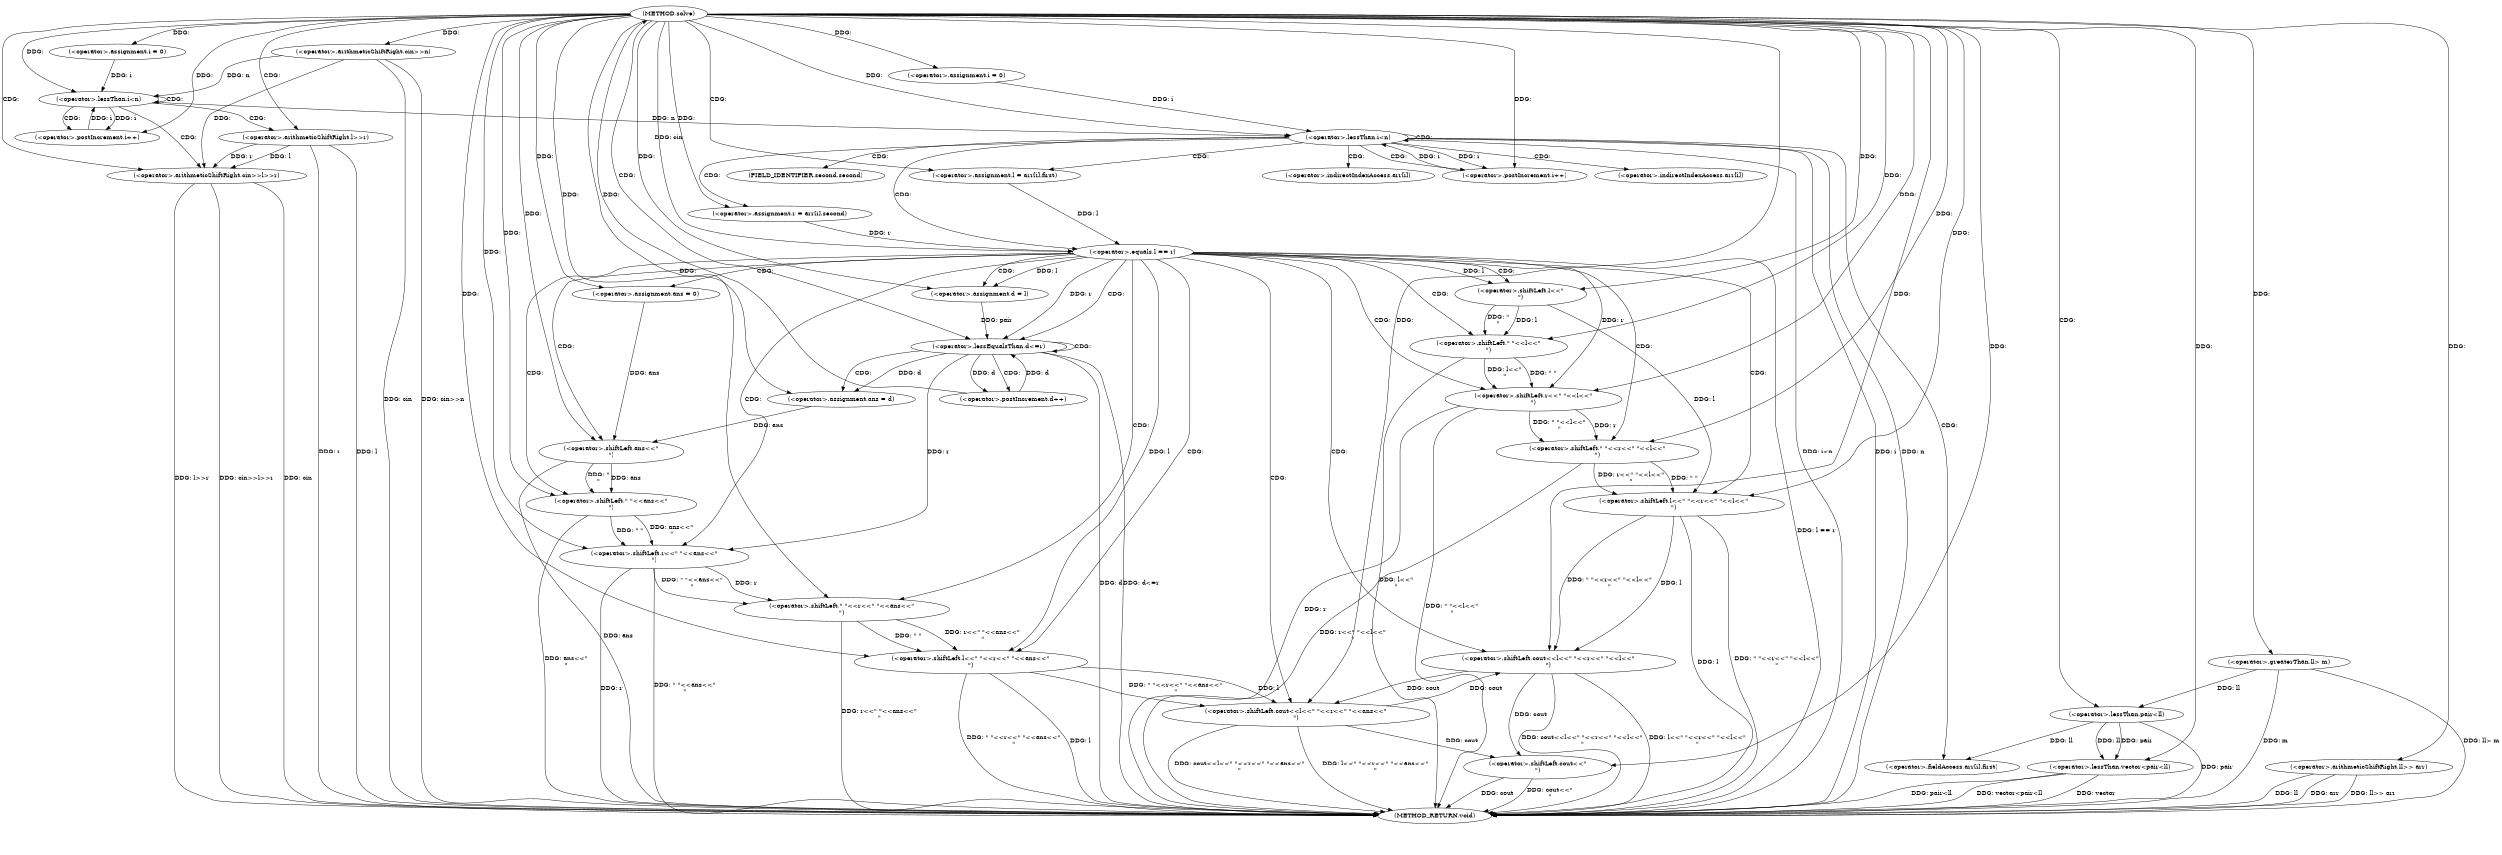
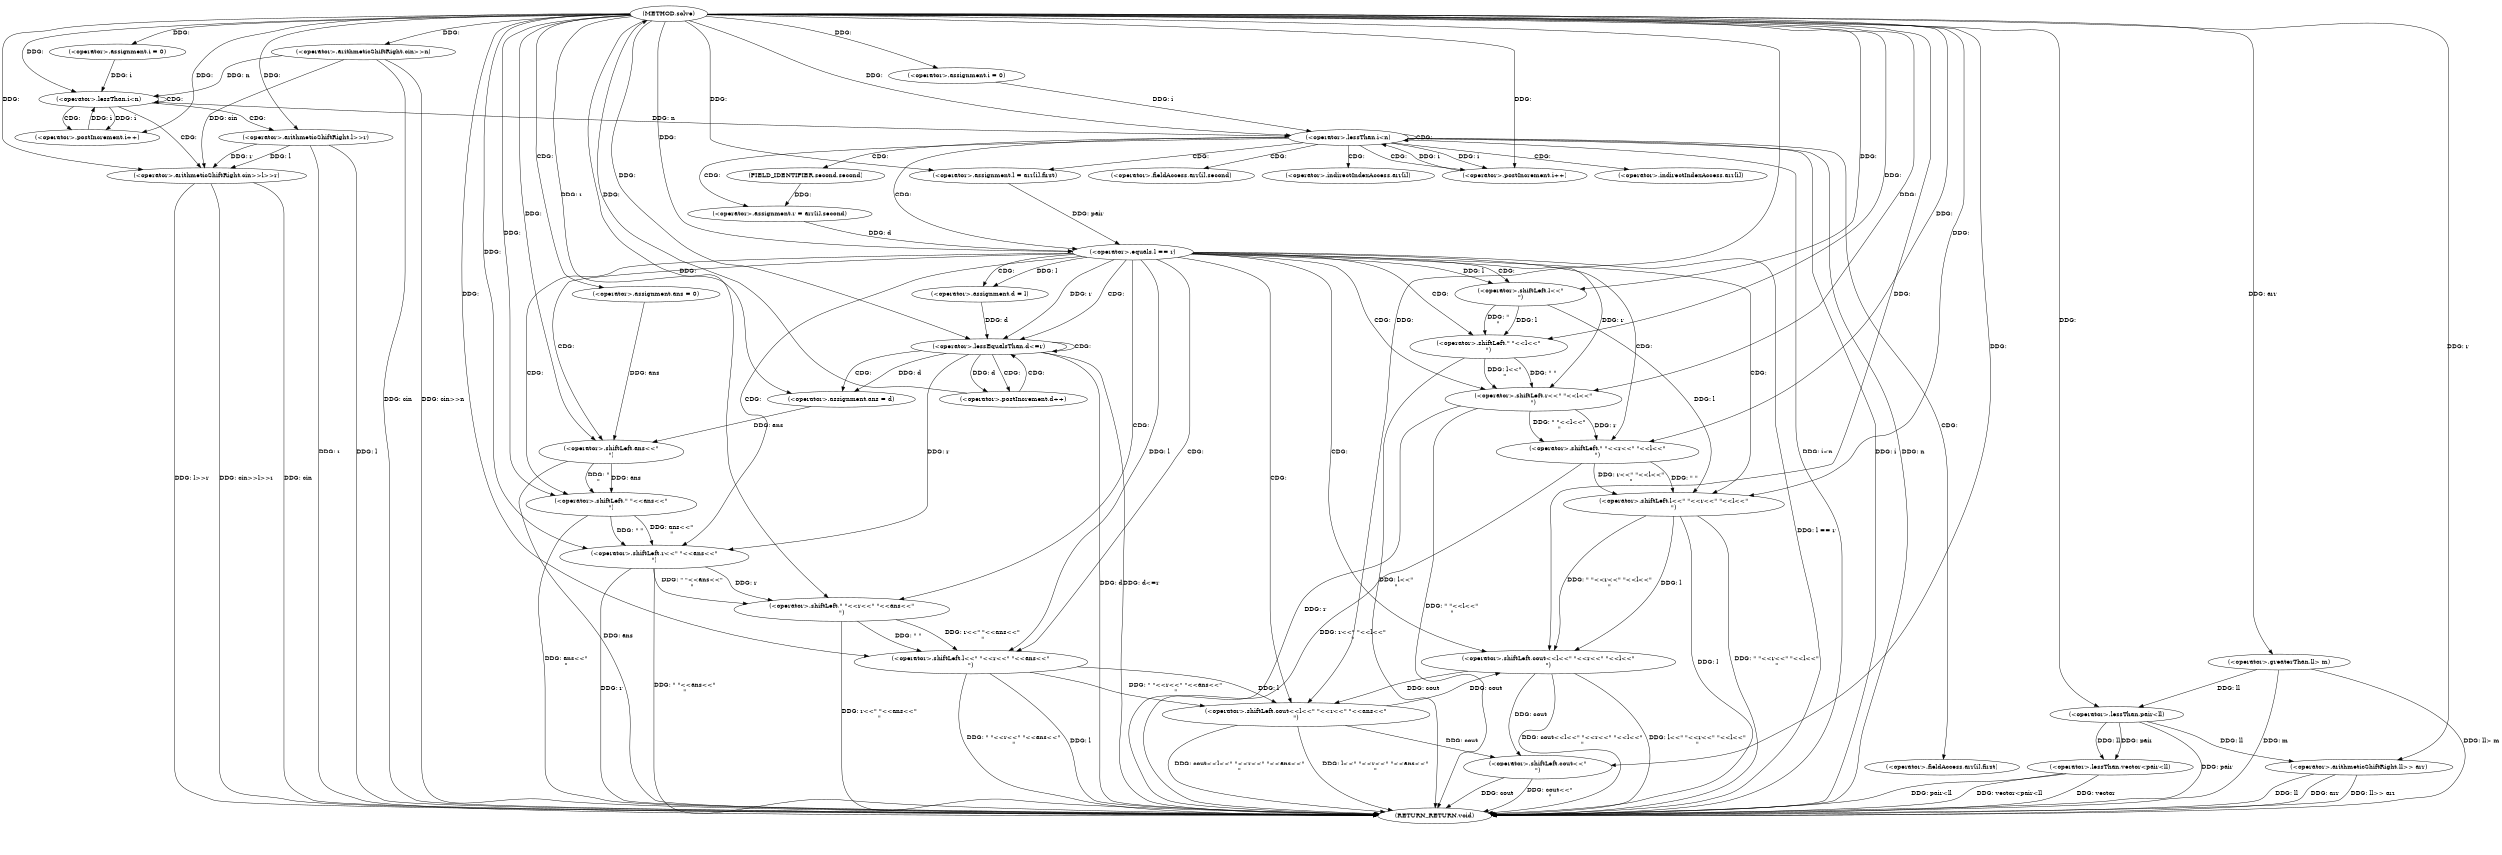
(2101, 28) -> none
(273, 76) -> (273, 76)
(12, 99) -> (12, 99)
(720, 99) -> (720, 99)
(678, 117) -> (794, 193)
(223, 118) -> (223, 118)
(669, 138) -> (669, 138)
(546, 157) -> (546, 157)
(628, 176) -> (628, 176)
none -> (1171, 176)
(572, 195) -> (572, 195)
(1088, 214) -> (1088, 214)
(880, 233) -> (880, 233)
(692, 235) -> none
(873, 260) -> none
(2263, 294) -> (2263, 294)
(997, 320) -> (997, 320)
(2069, 320) -> (2069, 320)
(2458, 347) -> (2458, 347)
(1038, 373) -> (1038, 373)
(2032, 740) -> (2217, 746)
(1435, 816) -> (1435, 816)
